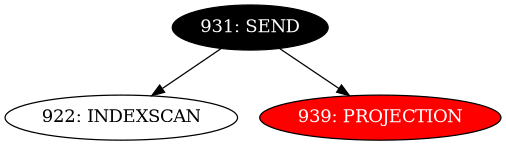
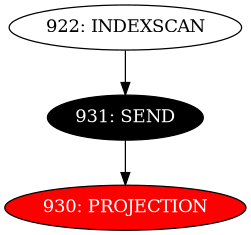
(192, 69) -> (125, 66)
(380, 118) -> (125, 208)
